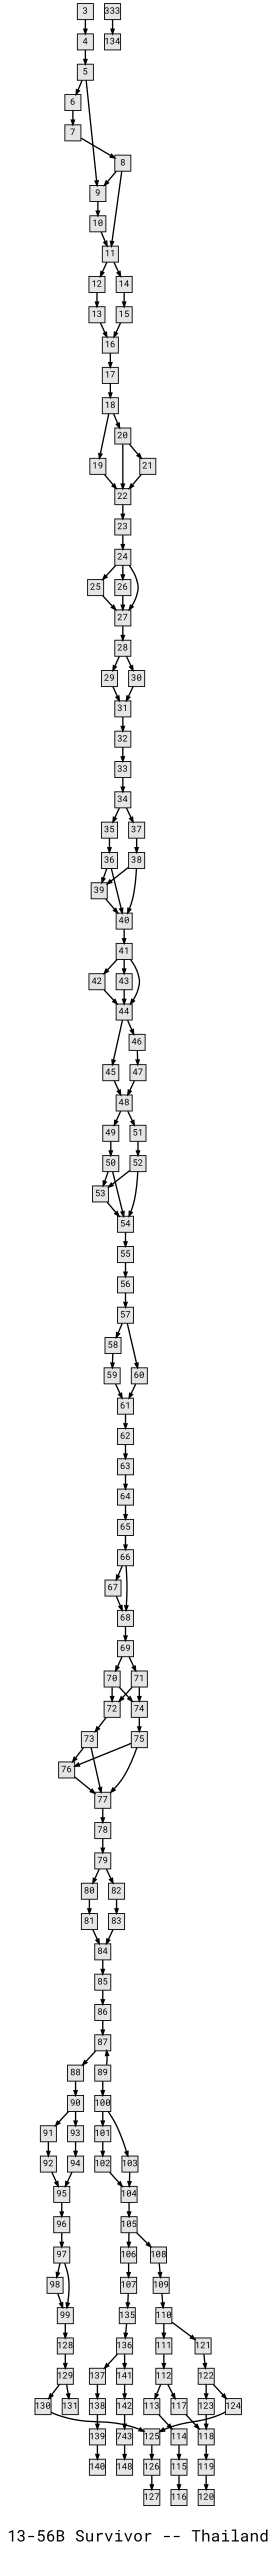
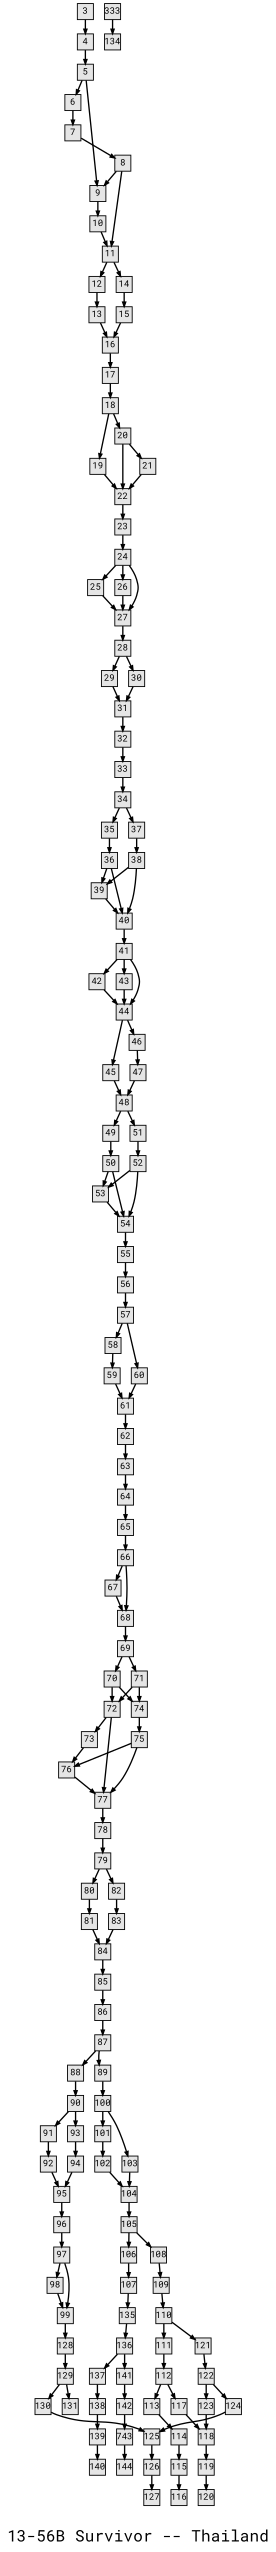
(96, 1768) -> (108, 1749)
(107, 2060) -> (99, 2056)
(125, 2467) -> (125, 2467)
